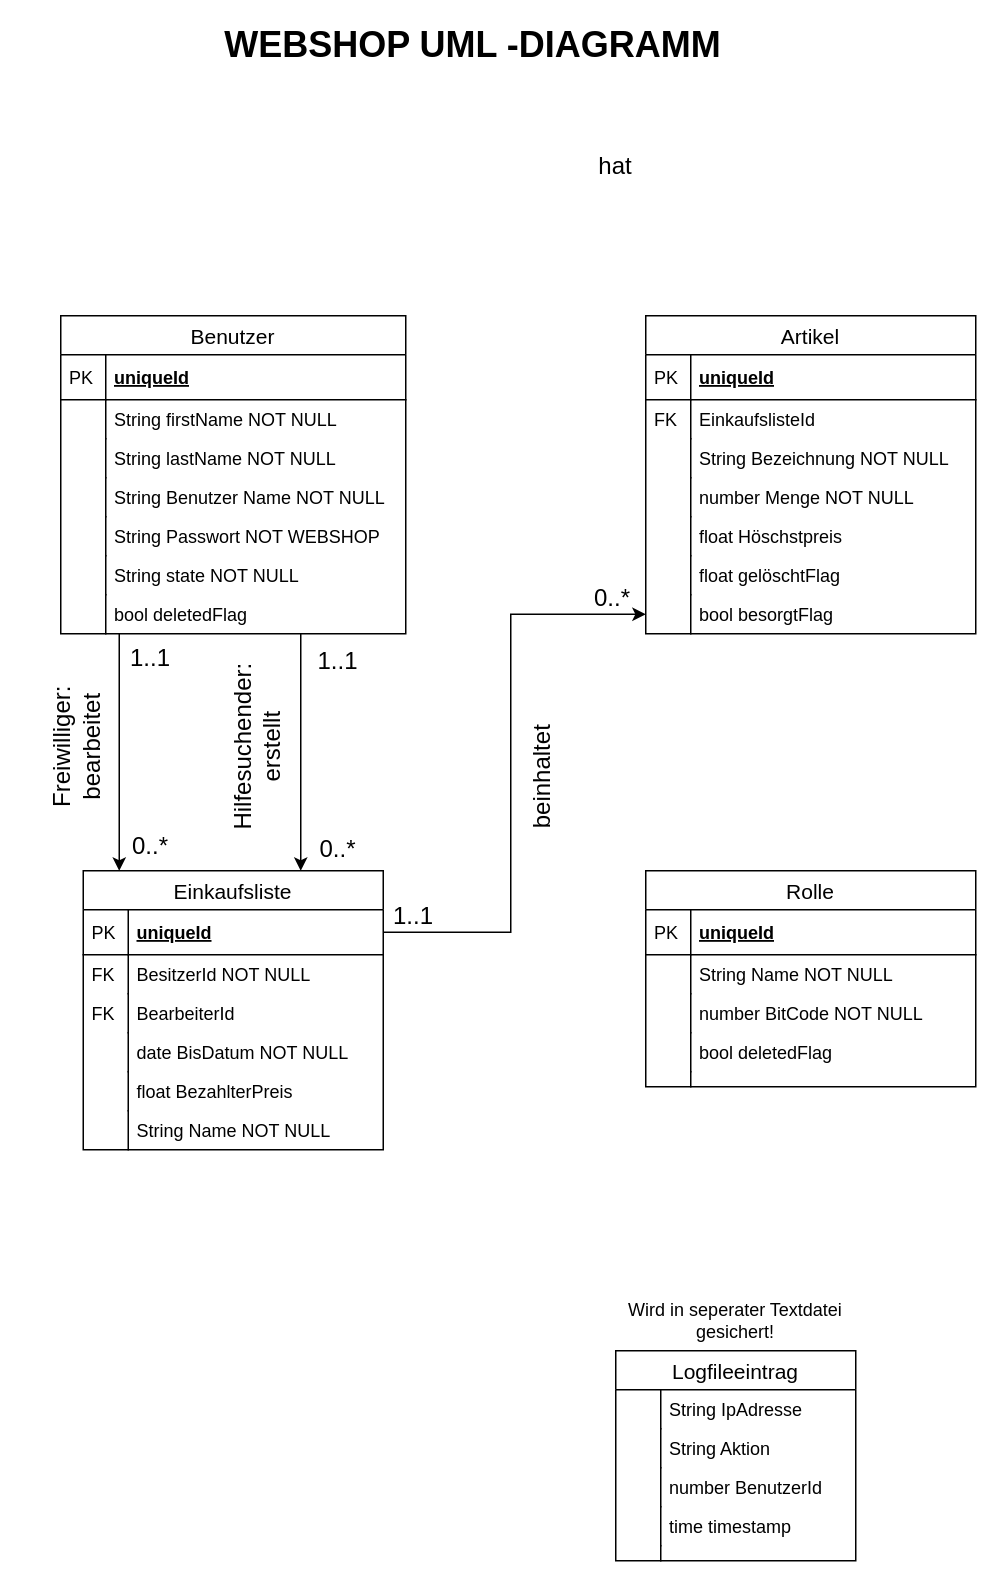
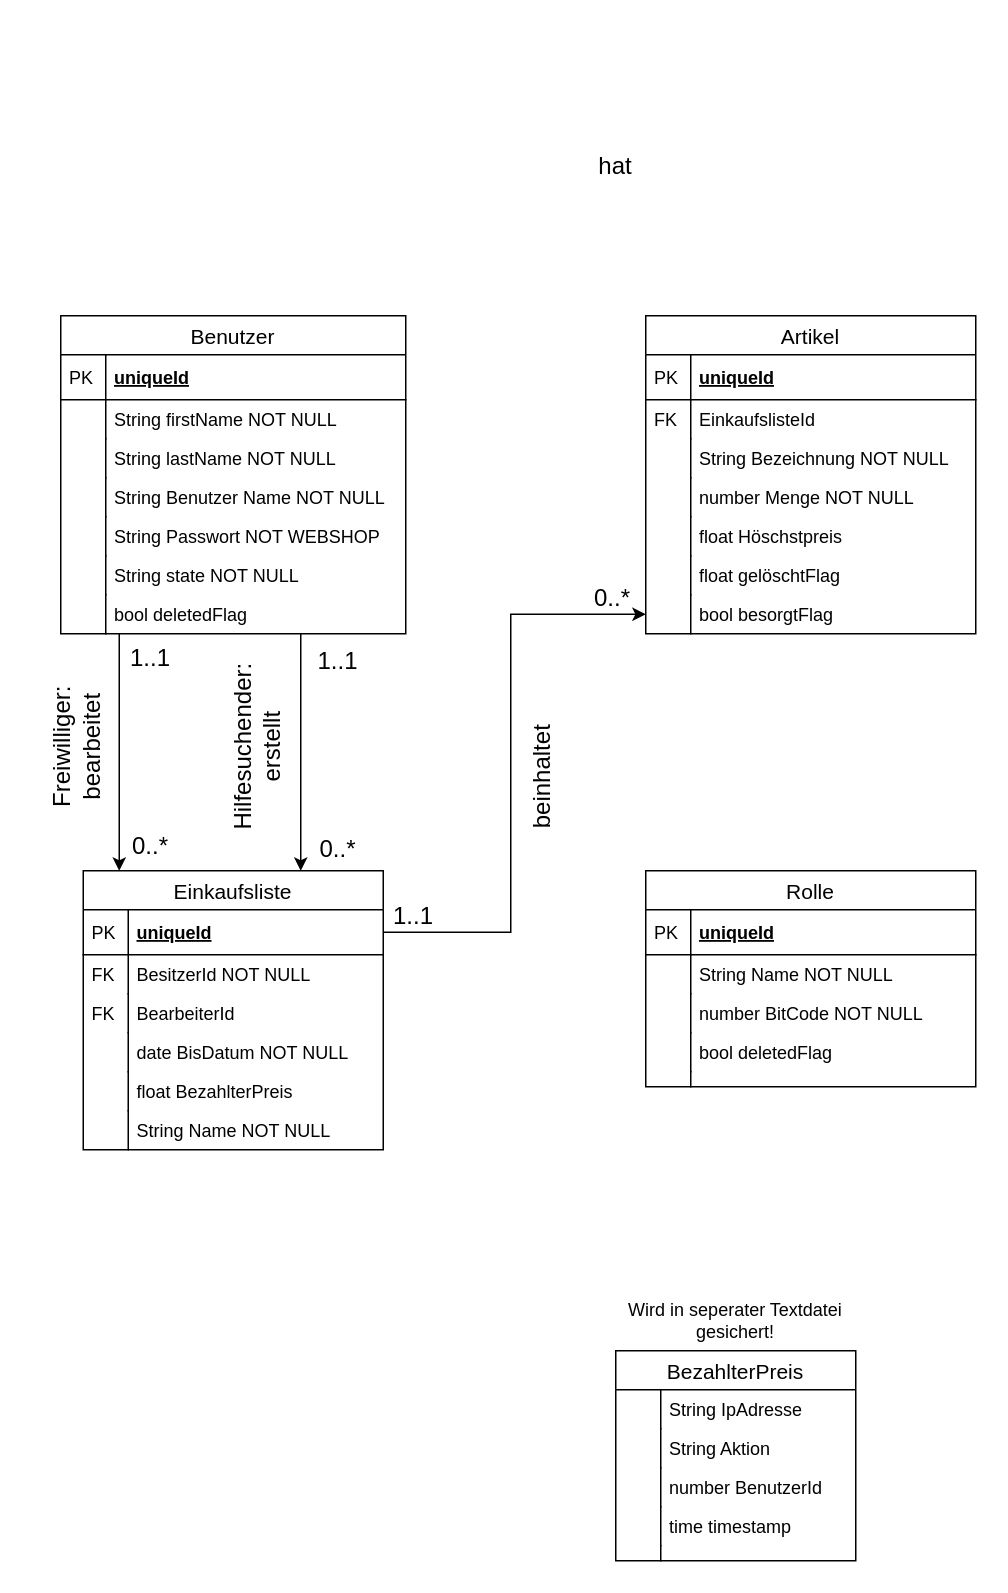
(473, 46) -> none
(735, 1372) -> (735, 1372)
